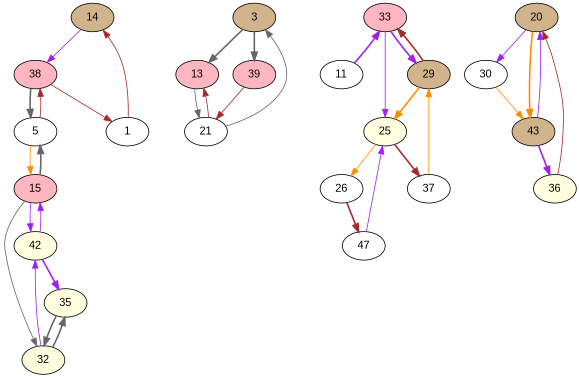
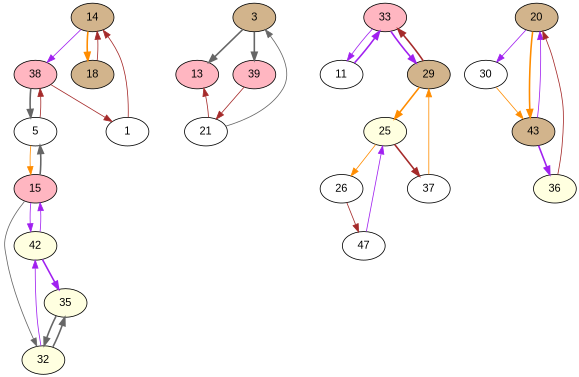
(385, 70) -> (362, 41)
none -> (93, 75)
(196, 99) -> none
(351, 214) -> (351, 214)
